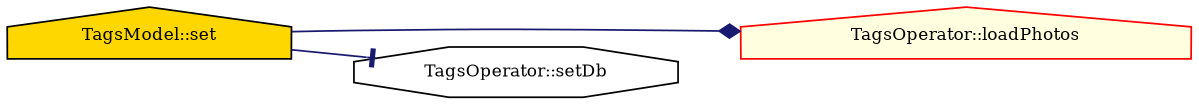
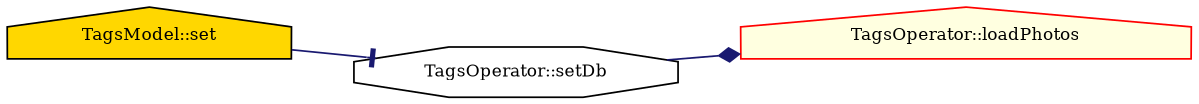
(505, 29) -> (693, 58)
